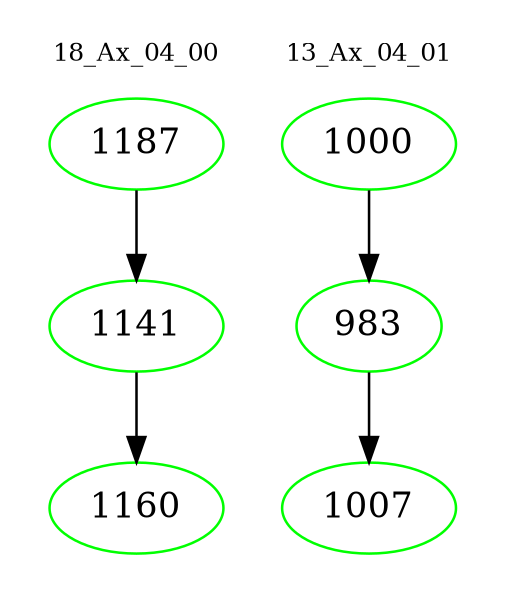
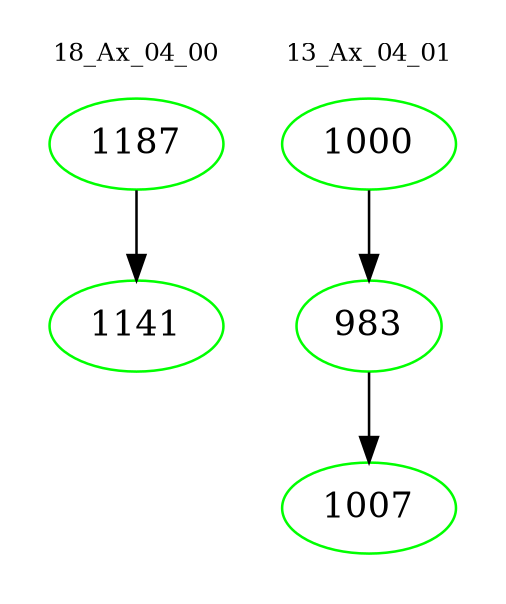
(136, 508) -> none
